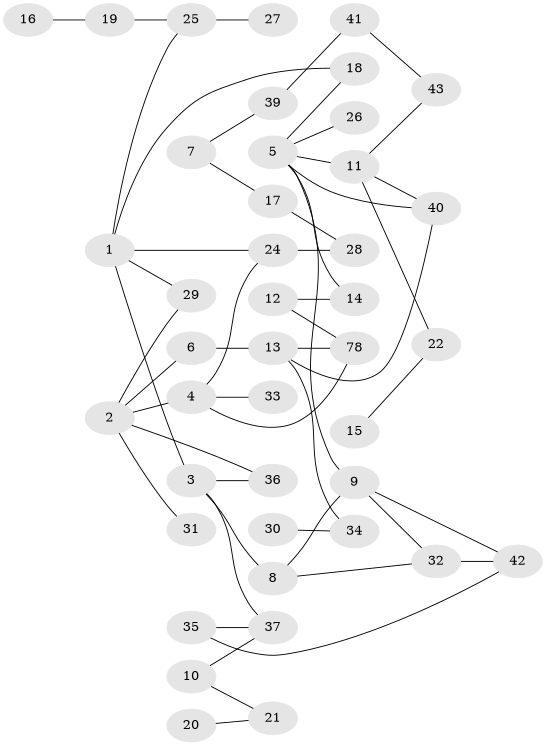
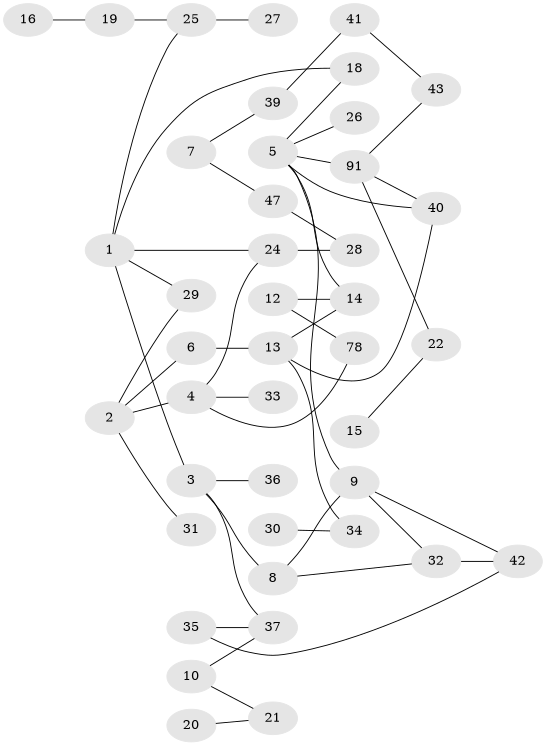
(355, 167) -> (355, 167)
(273, 201) -> (273, 201)
(317, 348) -> (307, 328)
(193, 447) -> none
